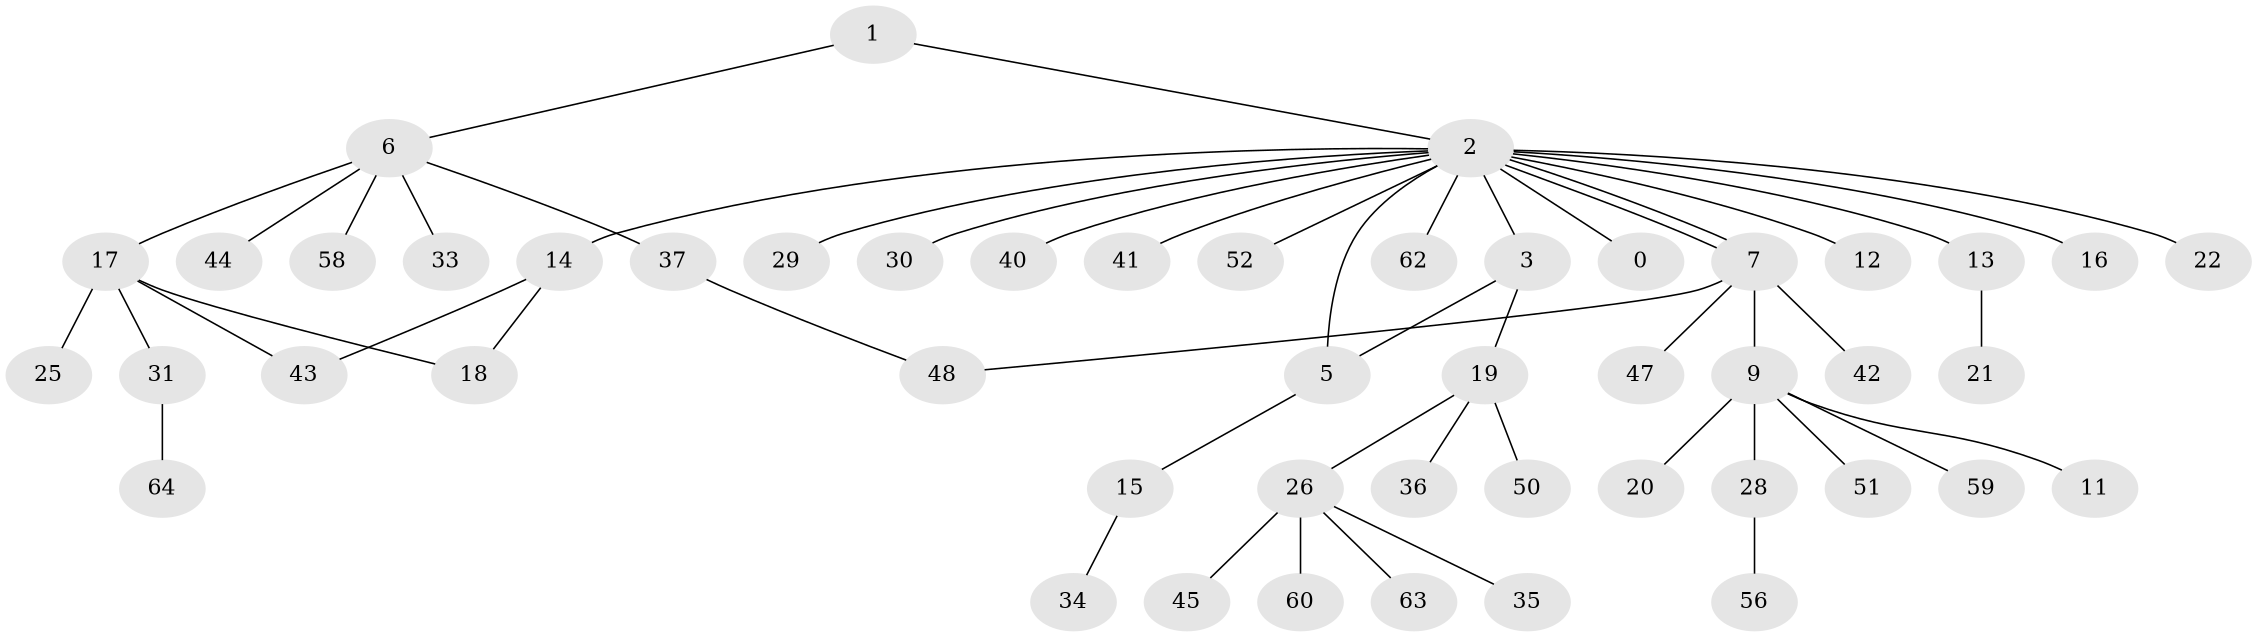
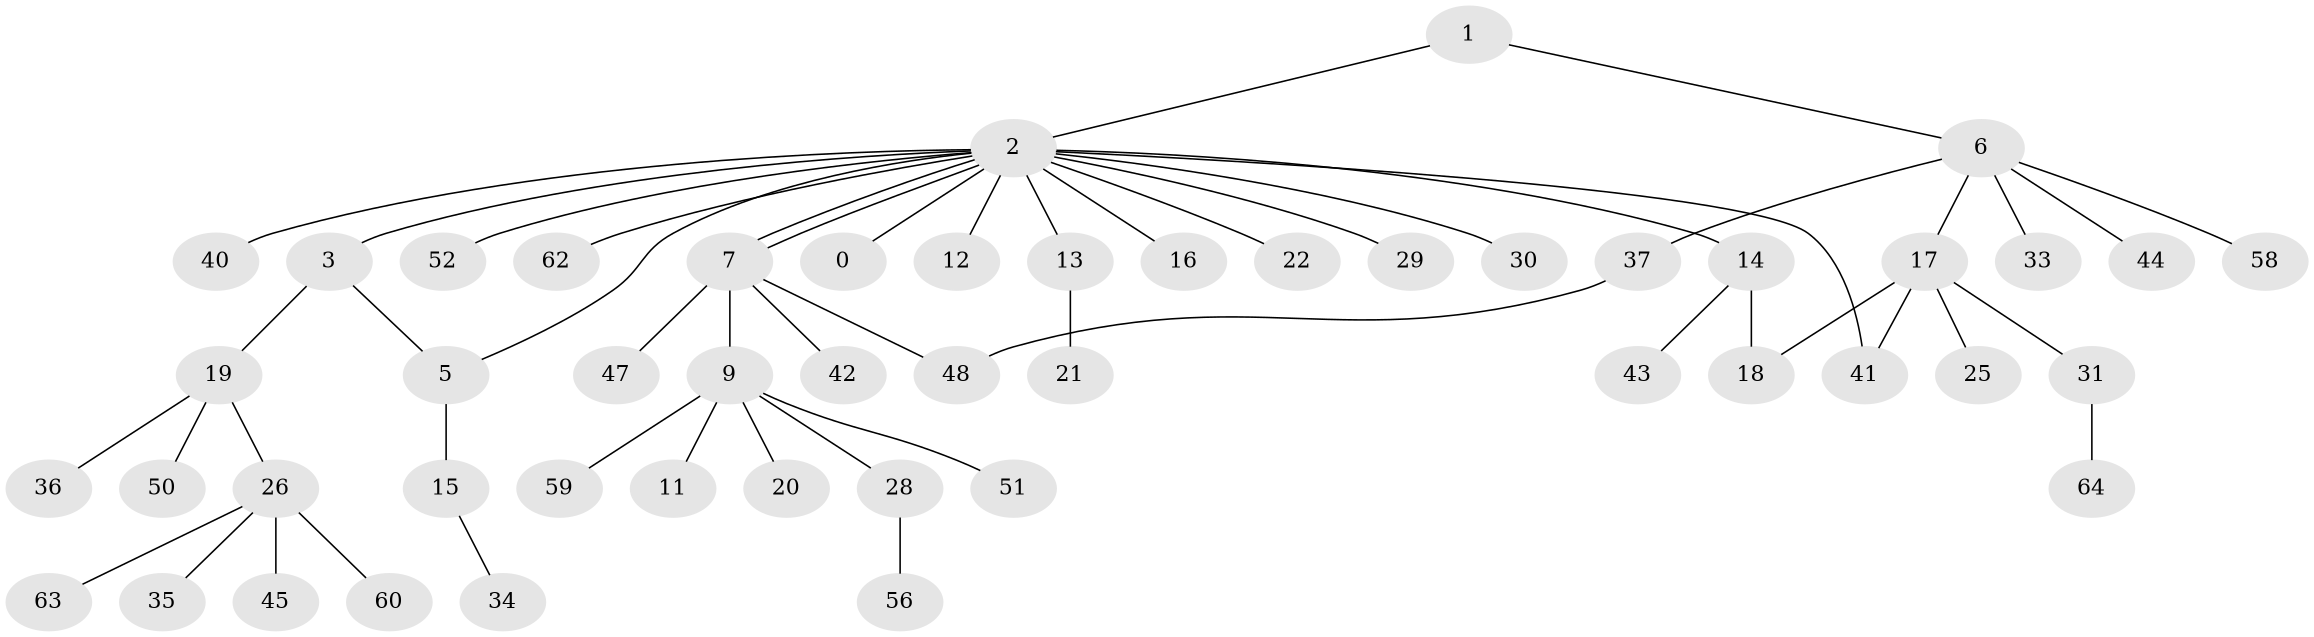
(205, 318) -> (1895, 318)
